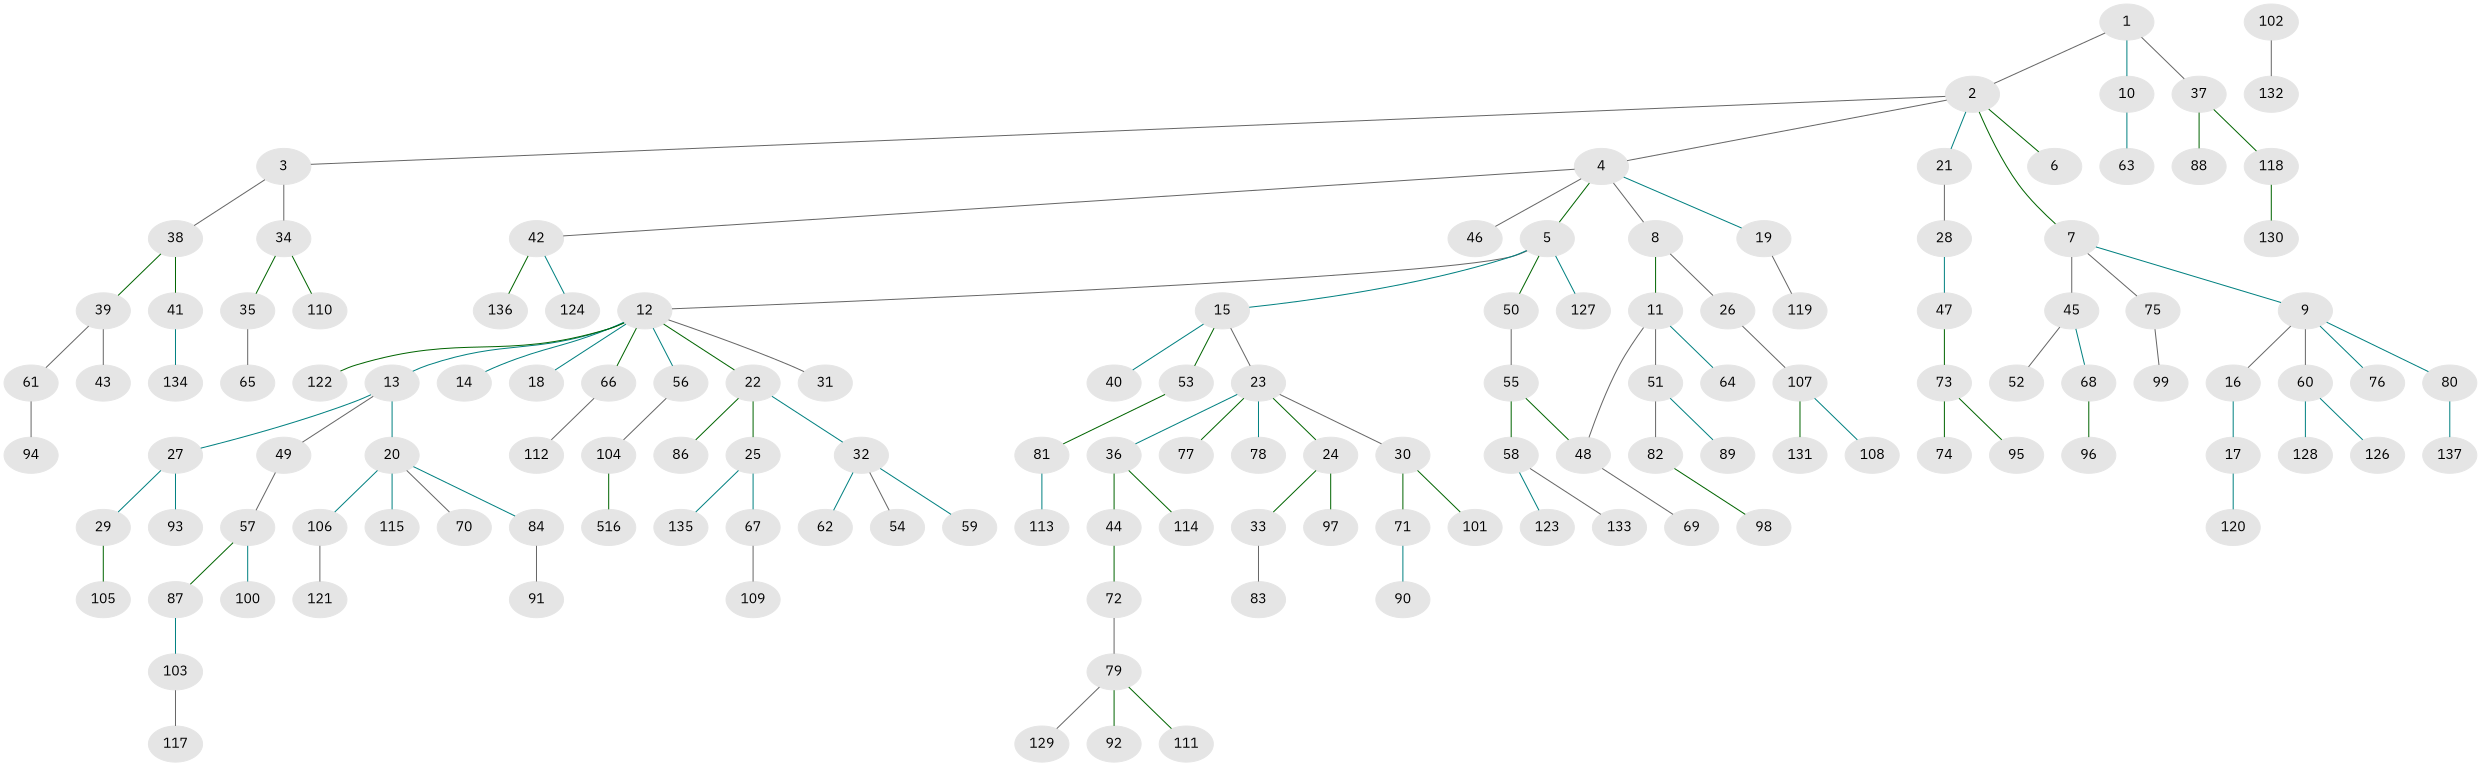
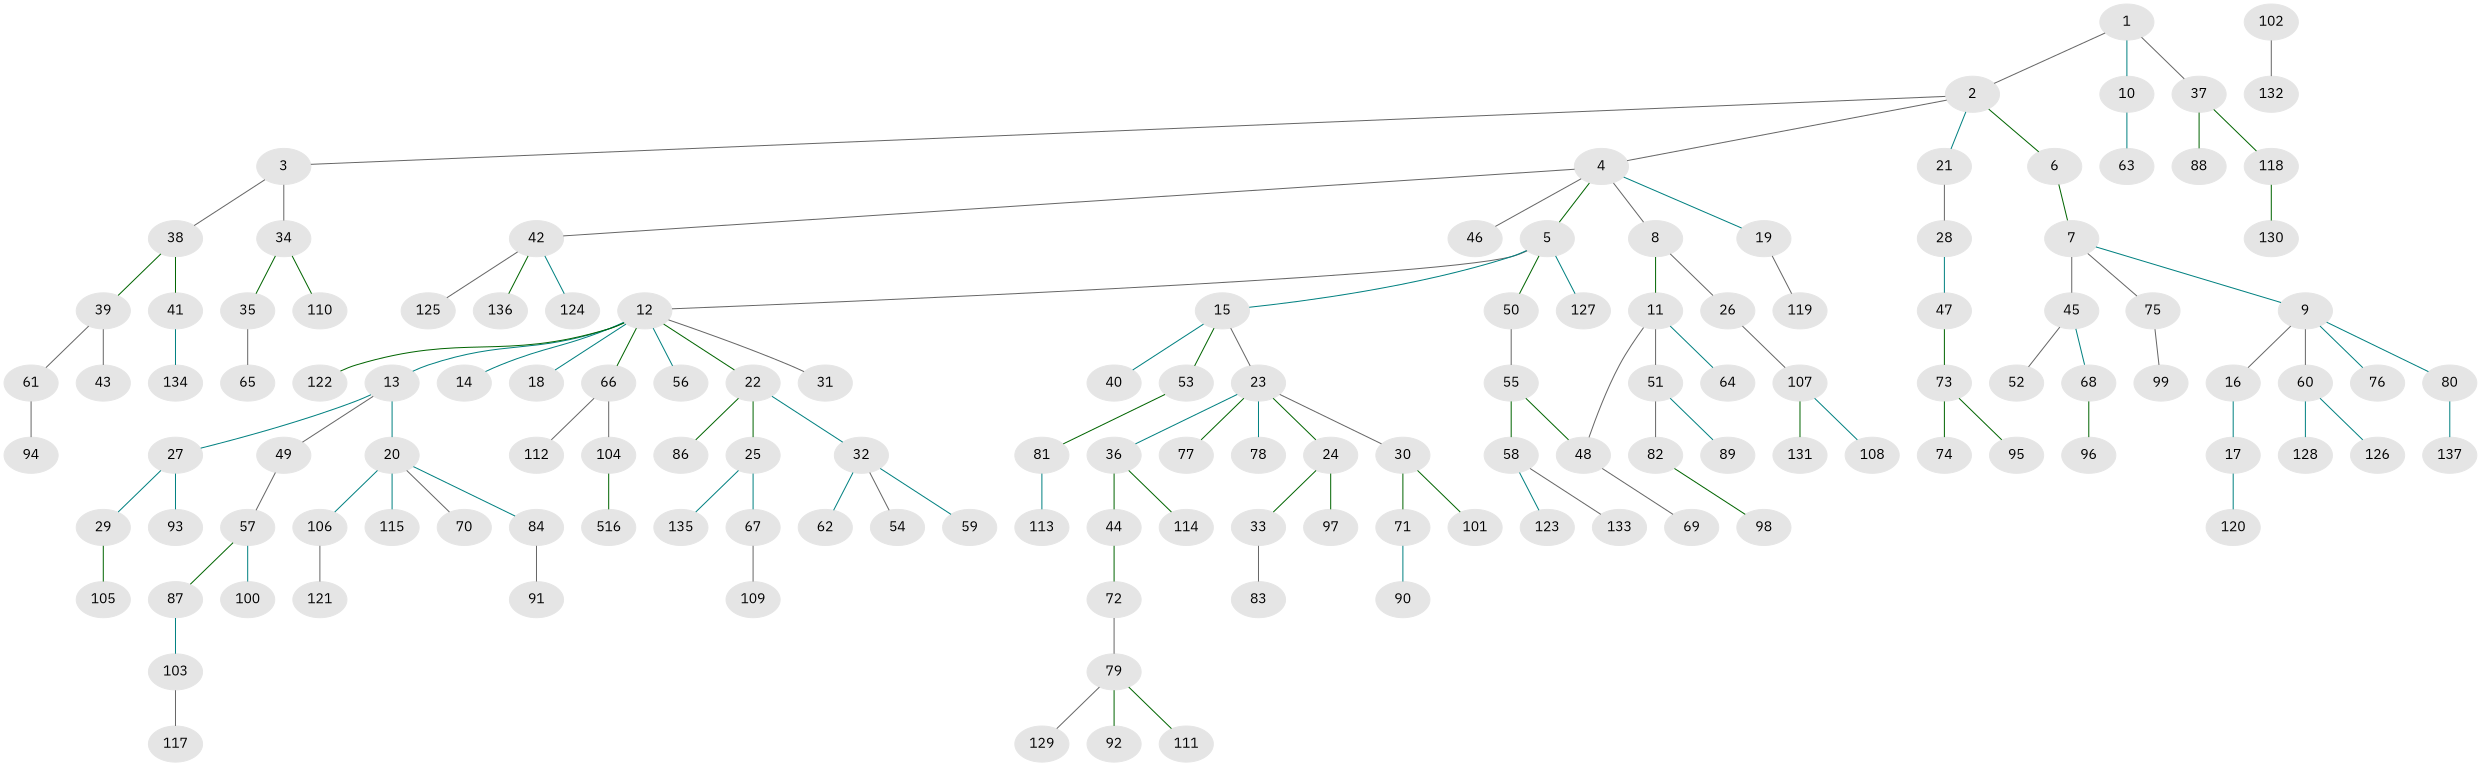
(2011, 173) -> (2063, 202)
none -> (428, 311)
(645, 419) -> (609, 419)
